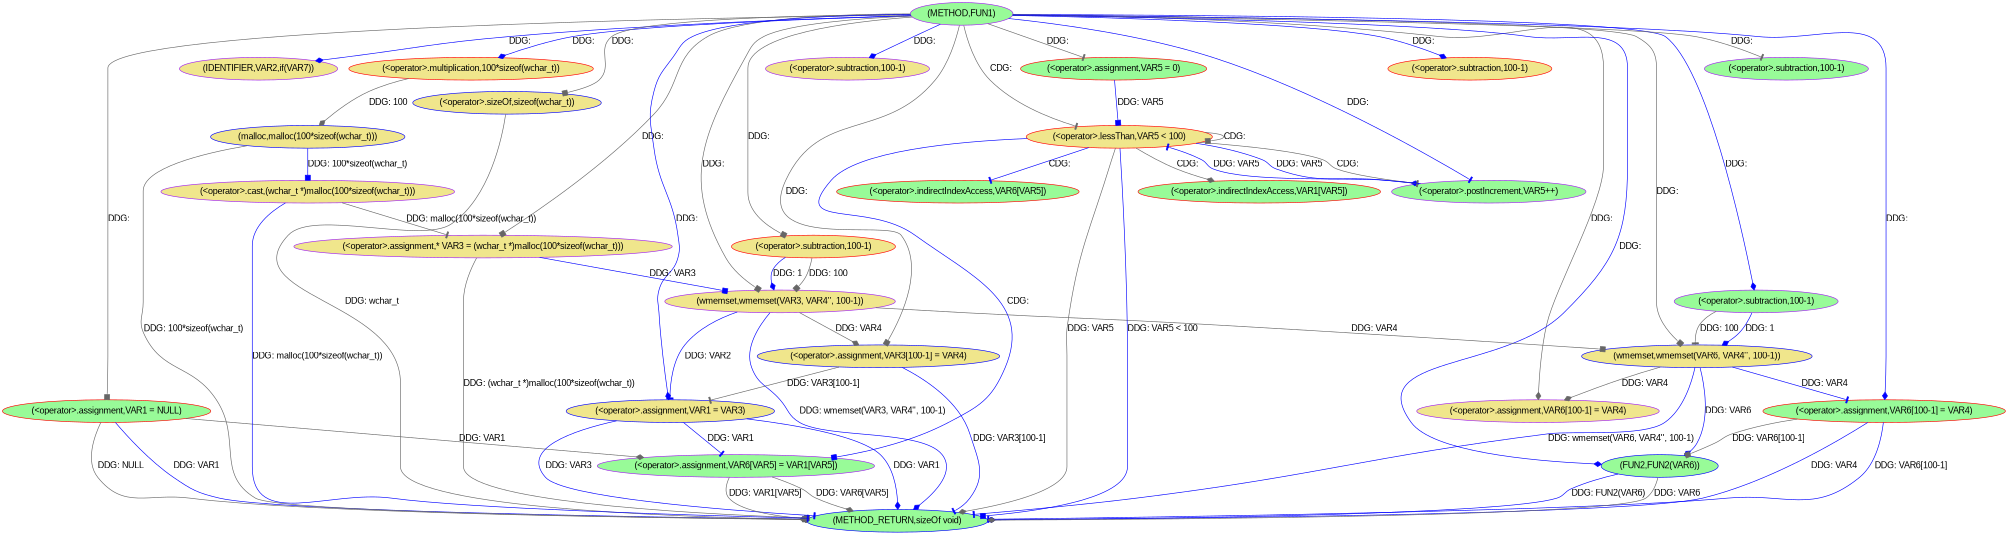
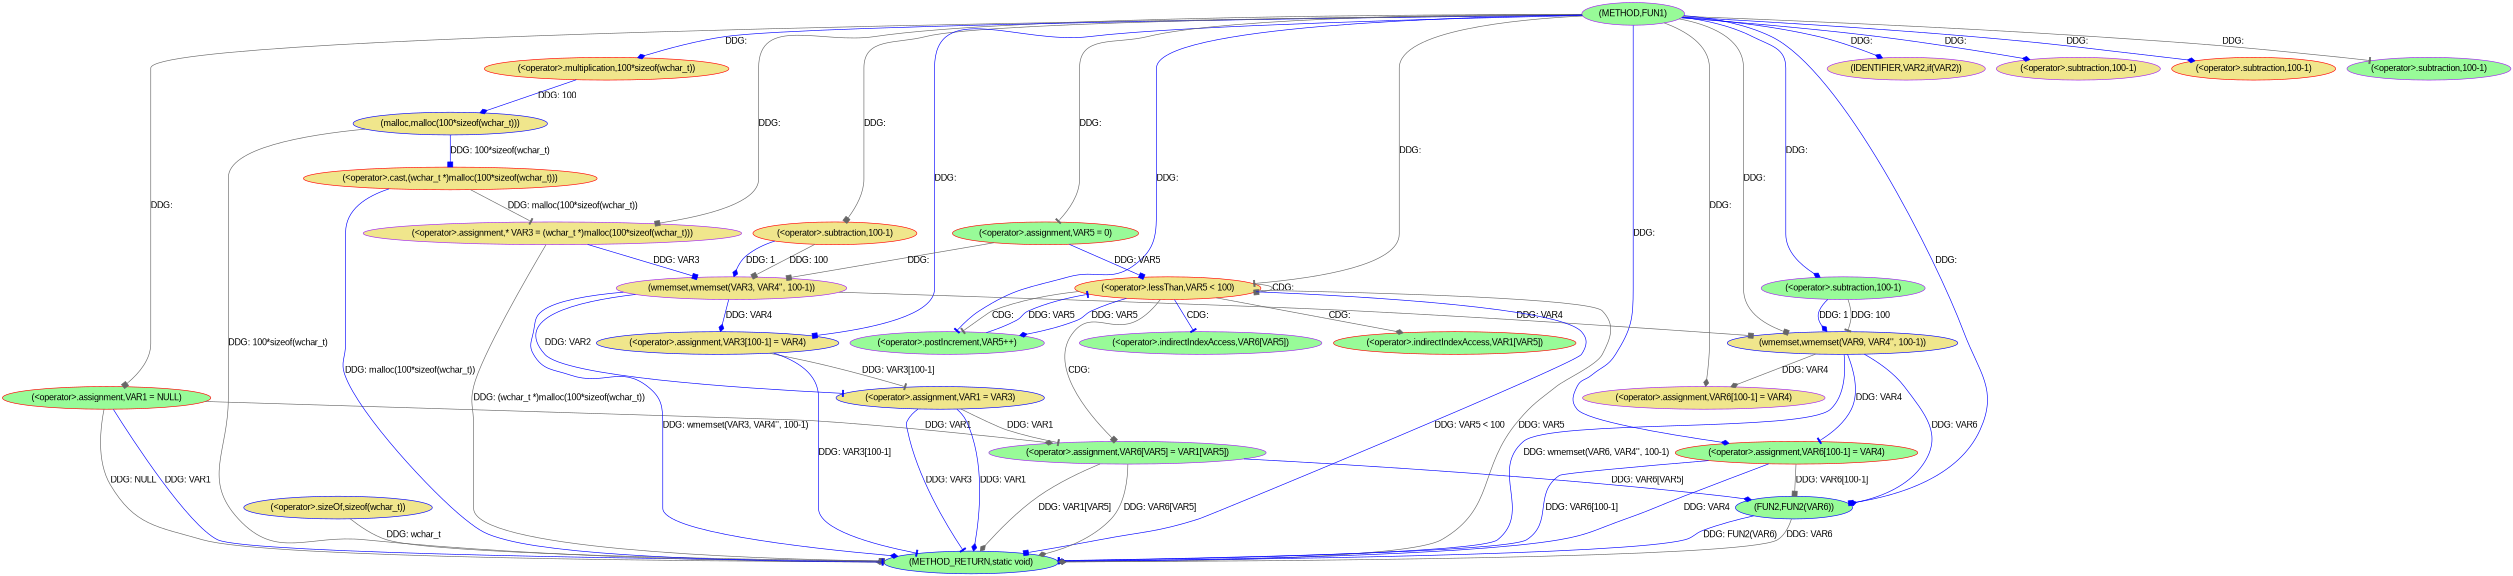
(720, 20) -> none
(259, 69) -> (1906, 69)
(1002, 69) -> (1412, 151)
(1628, 86) -> (1924, 244)
(727, 92) -> (893, 260)
(364, 94) -> (532, 95)
(652, 103) -> none
(783, 190) -> (1071, 37)
(308, 192) -> (450, 178)
(958, 192) -> (1201, 343)
(932, 247) -> (1068, 342)
(826, 327) -> (725, 312)
(1697, 356) -> (1843, 343)
(702, 438) -> (1007, 430)
none -> (1494, 475)
(897, 521) -> (971, 562)
